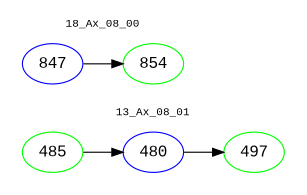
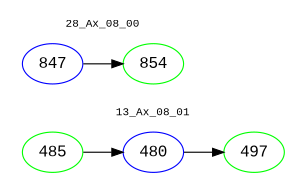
(103, 24) -> (103, 24)
